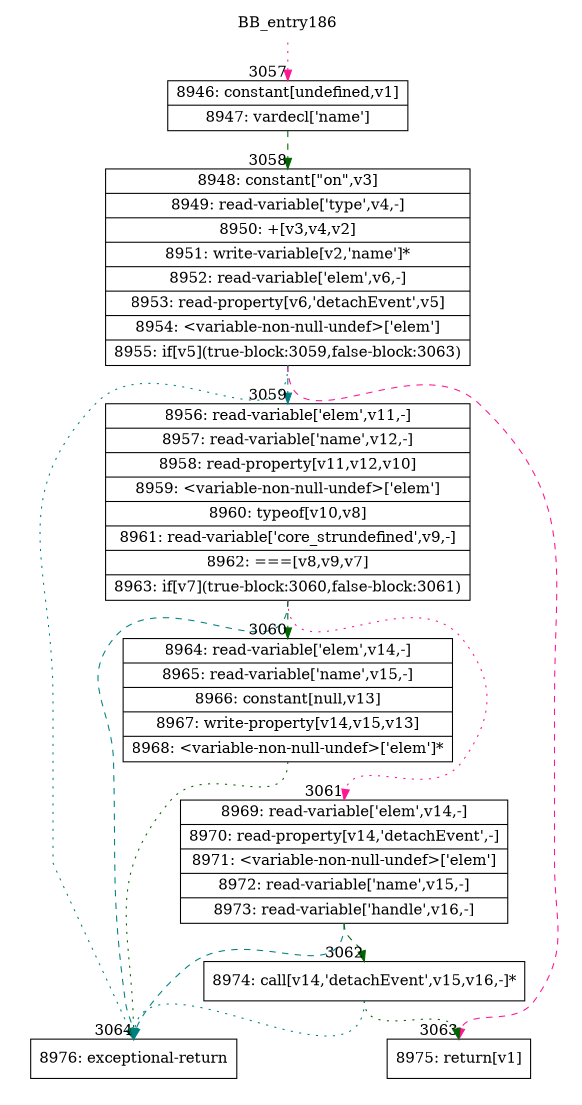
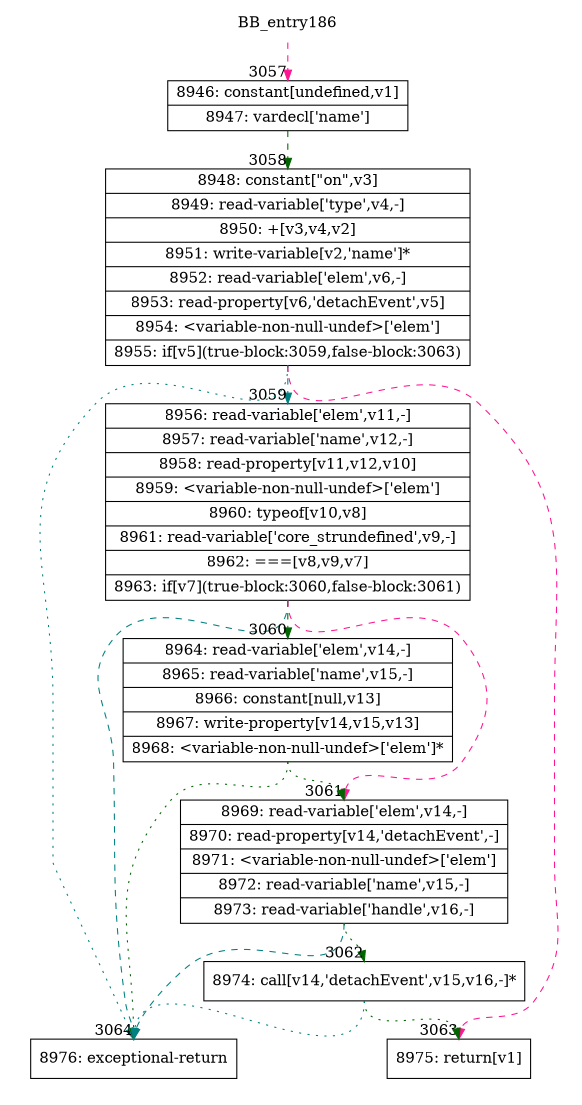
(288, 56) -> (288, 56)
(479, 665) -> (479, 665)
none -> (311, 780)
(350, 939) -> (350, 939)
